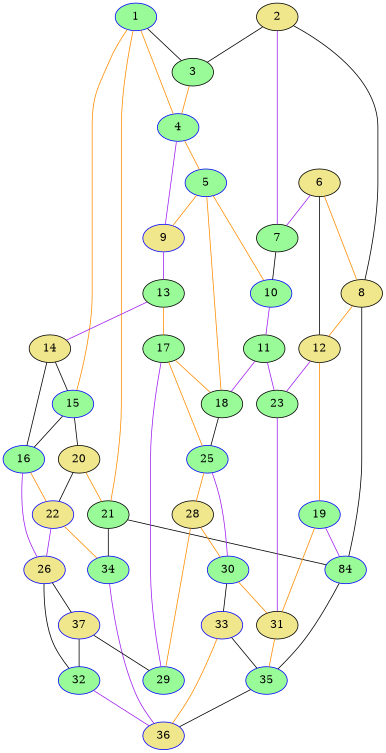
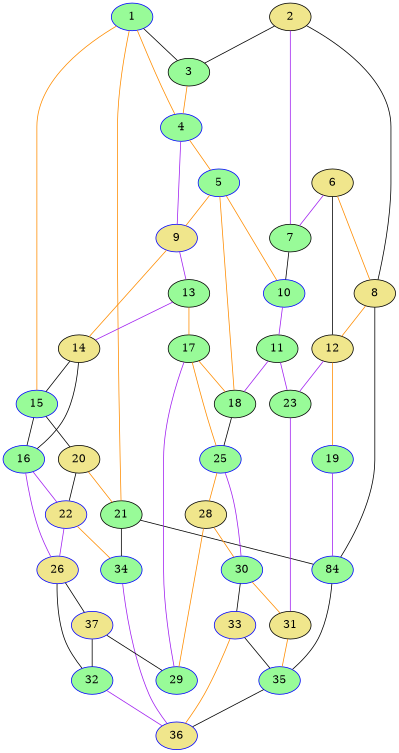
none -> (128, 293)
(38, 487) -> (45, 487)
(298, 570) -> none
